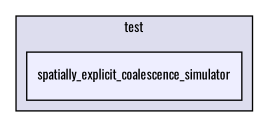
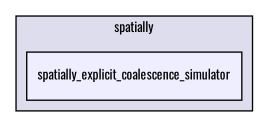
(134, 29) -> (134, 29)
